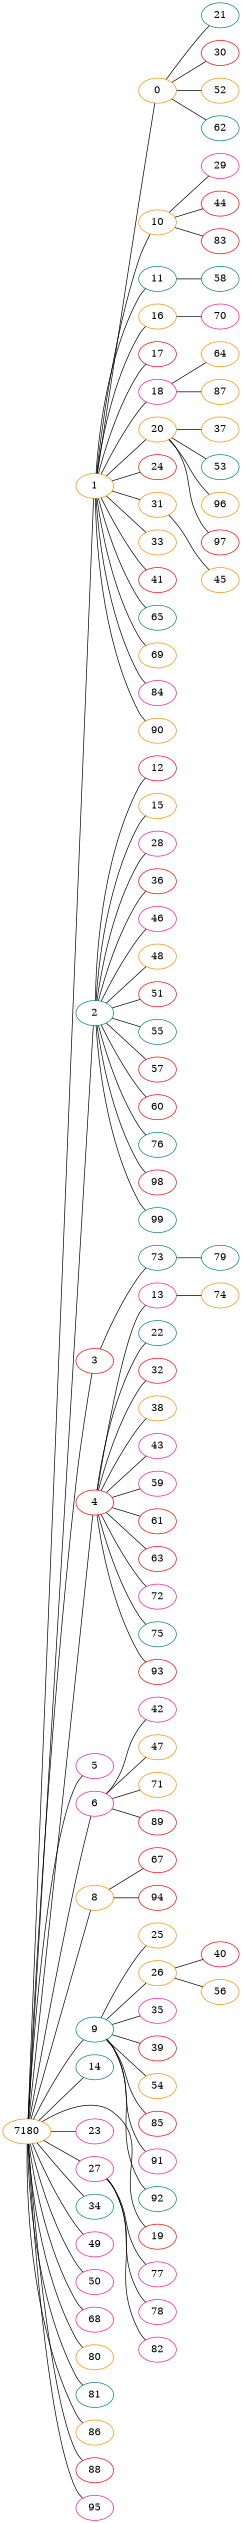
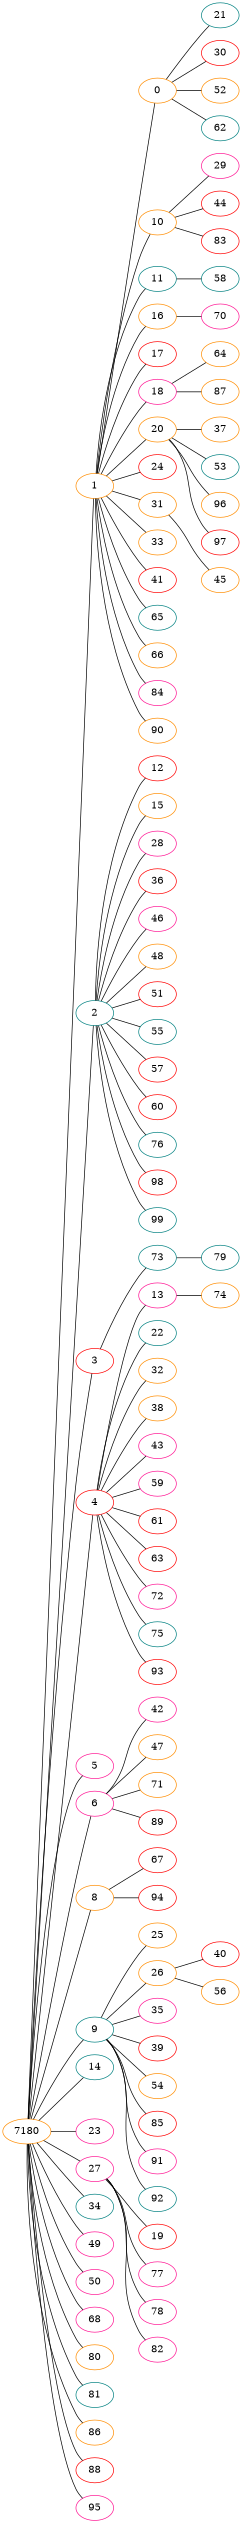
(158, 655) -> (158, 655)
(158, 1371) -> (158, 1371)
(120, 2119) -> (126, 2203)
